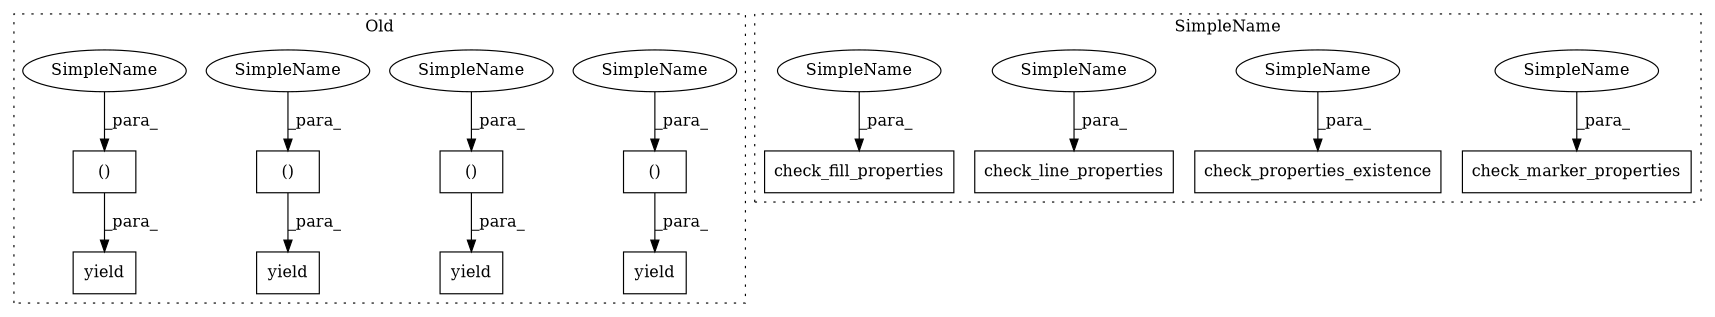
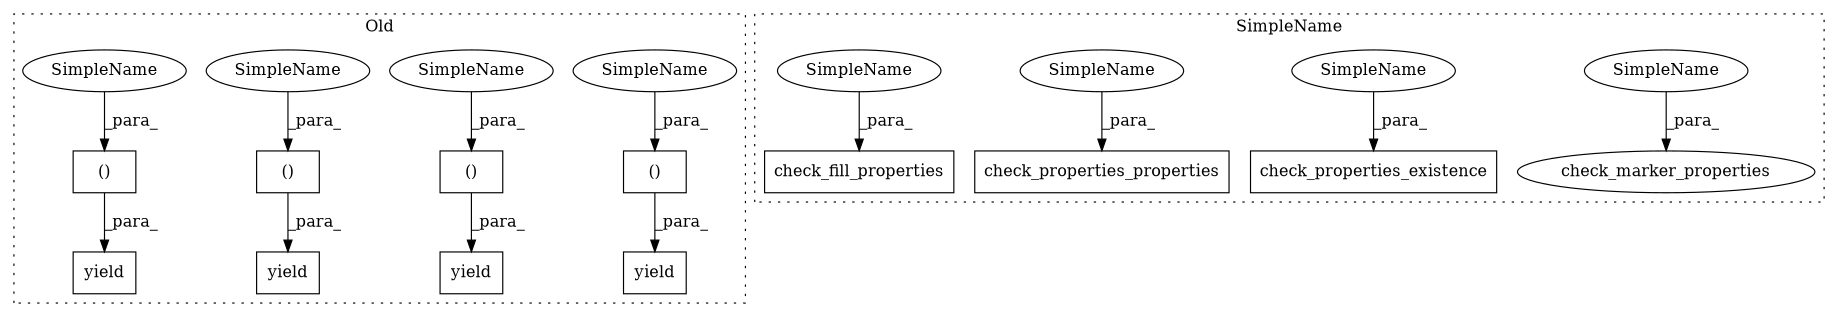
(1074, 172) -> (1102, 172)
(1577, 172) -> (1666, 172)
